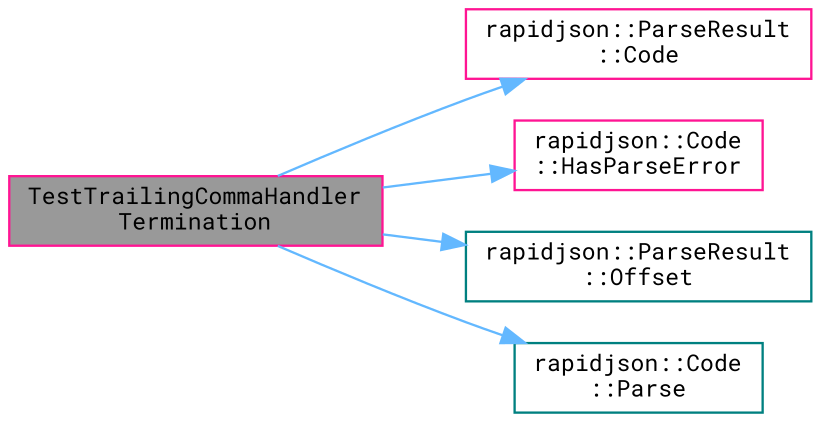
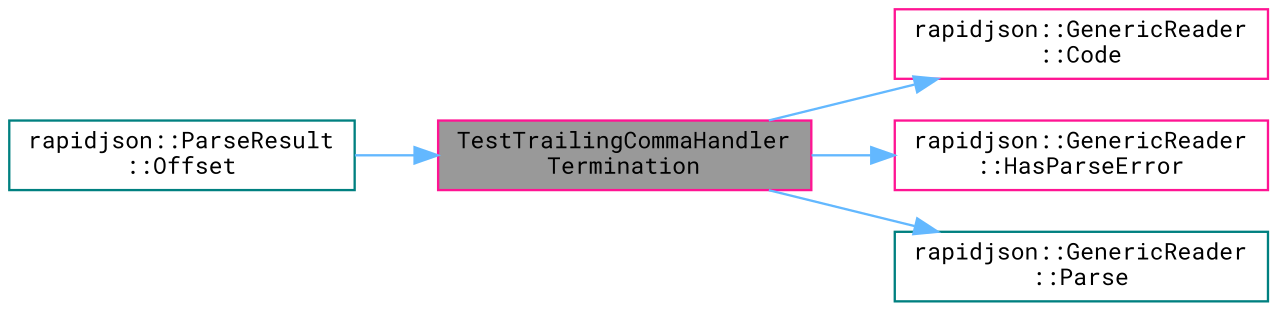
(639, 44) -> (1081, 44)
(639, 155) -> (1081, 155)
(412, 238) -> (385, 155)
(639, 378) -> (1081, 267)
